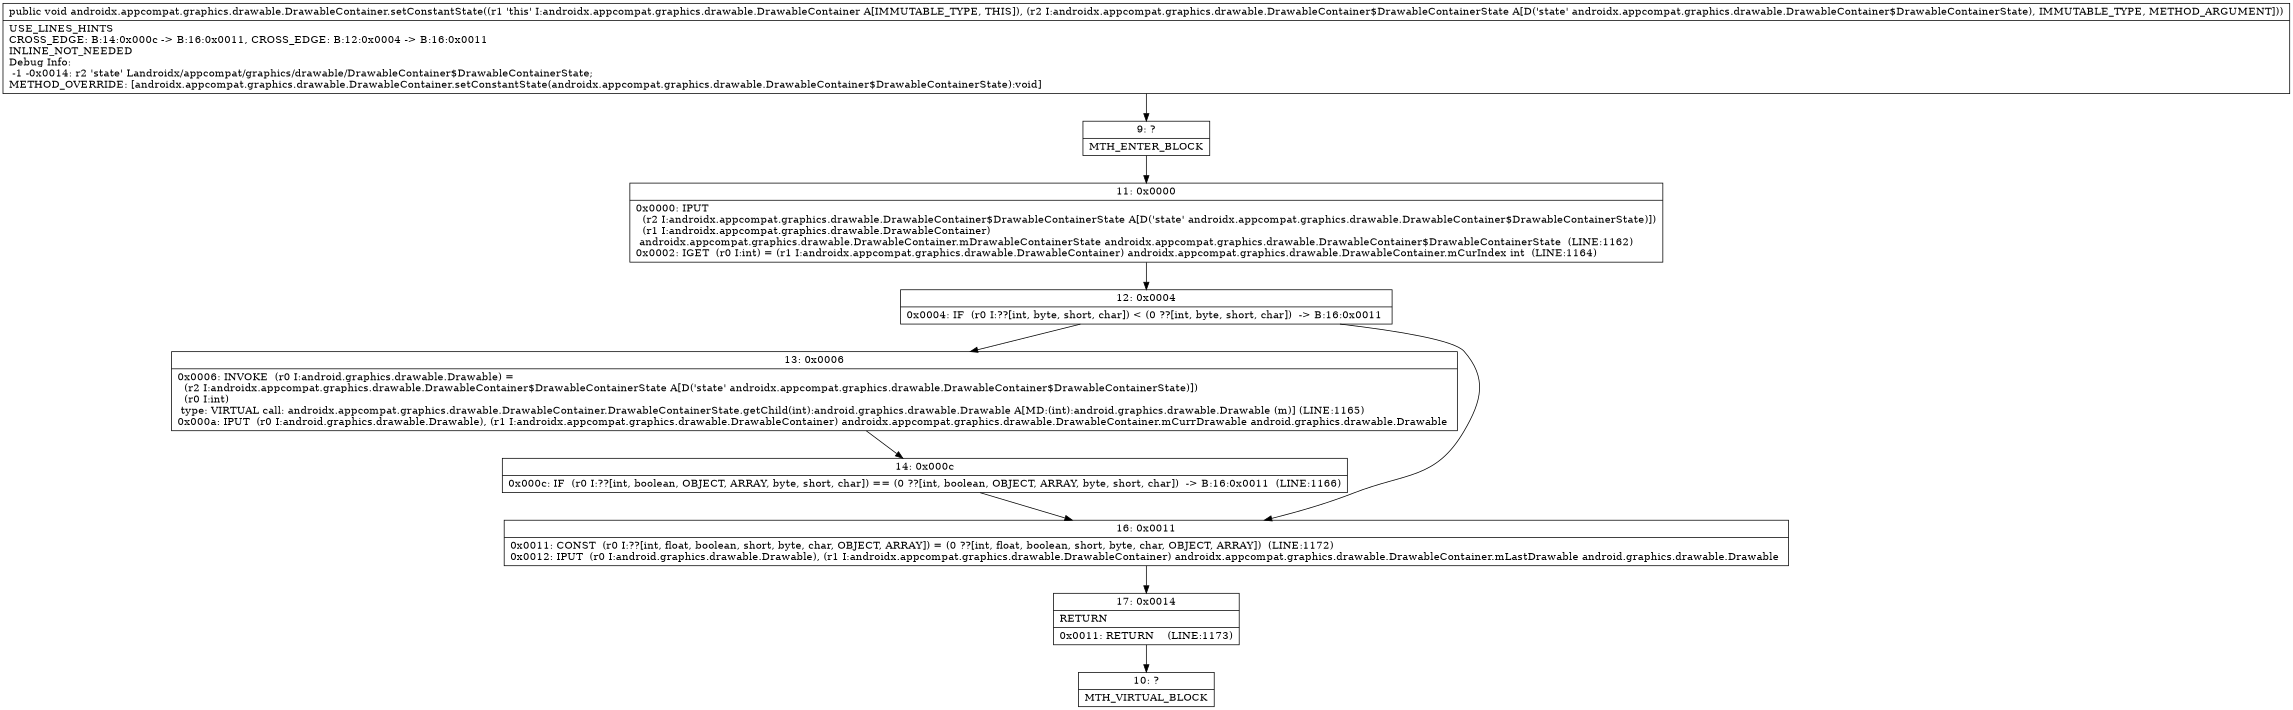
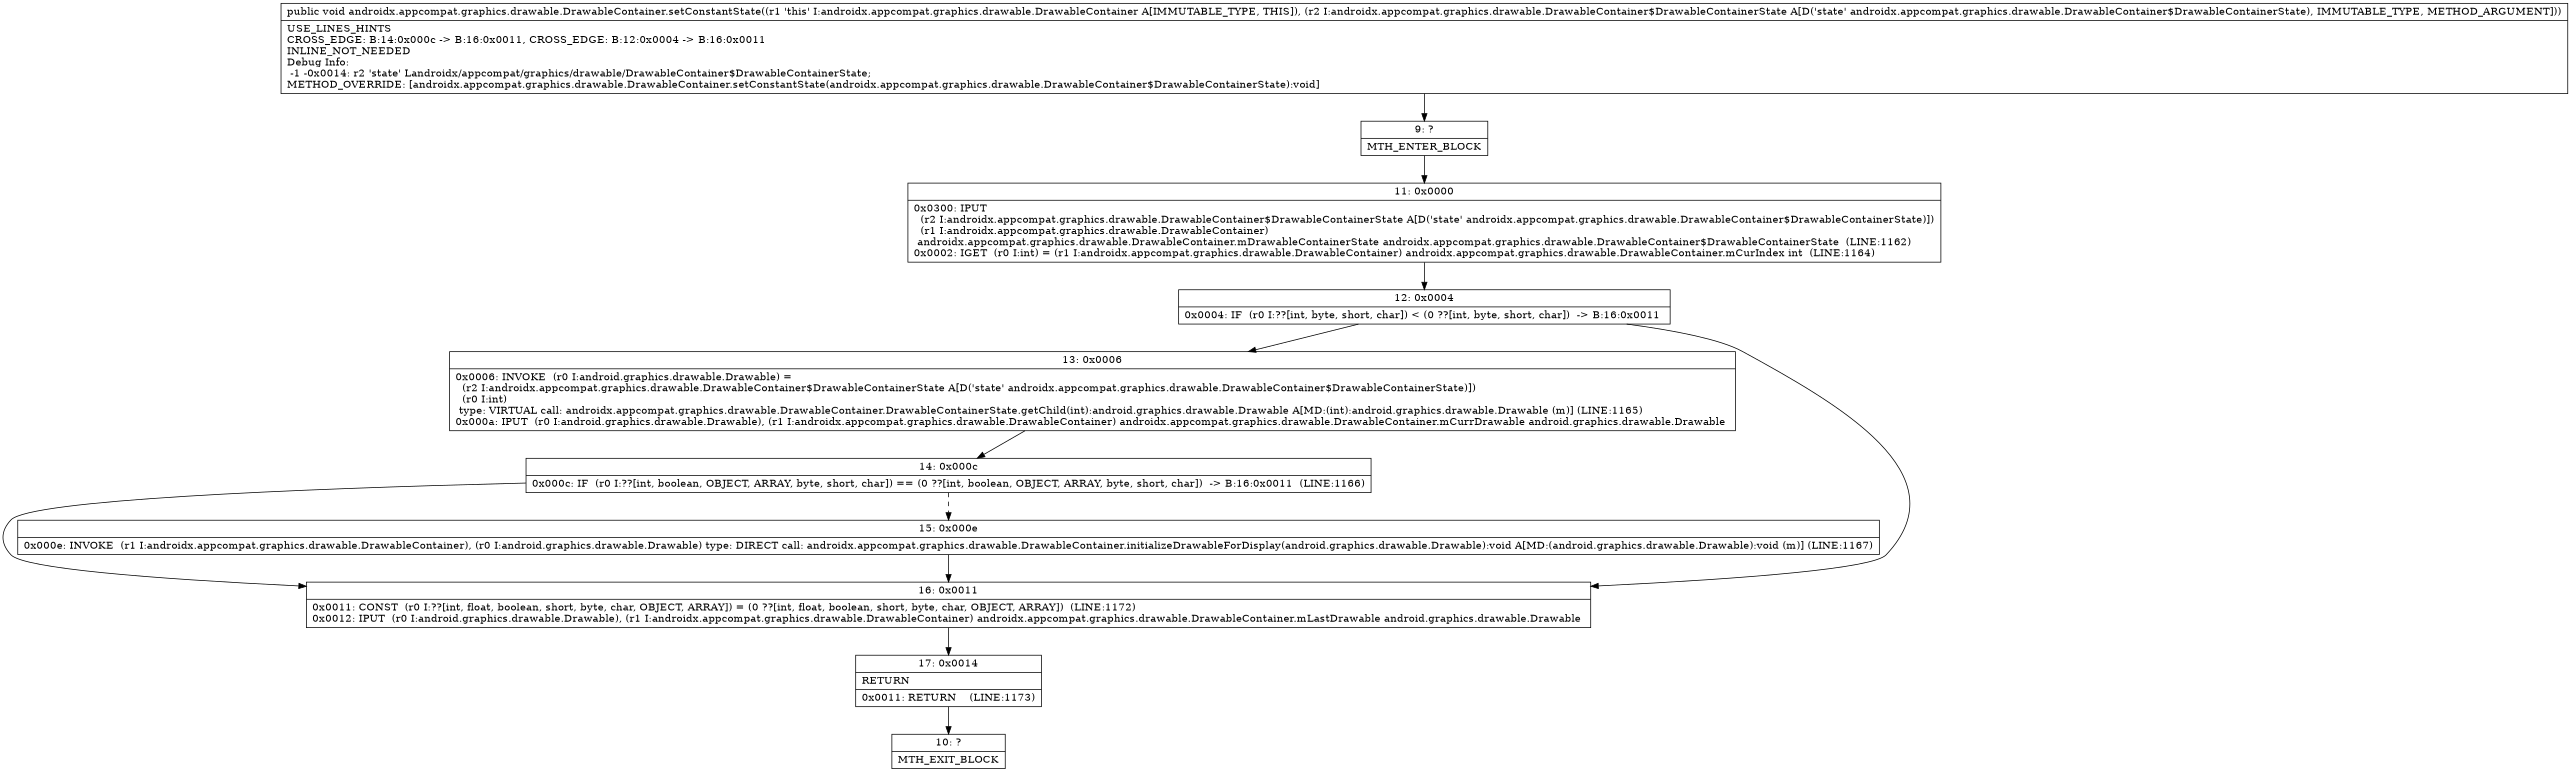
(676, 208) -> (954, 208)
none -> (949, 537)
(1146, 698) -> (949, 760)
